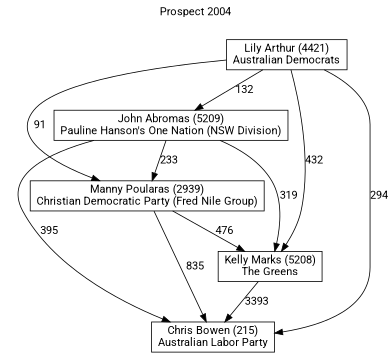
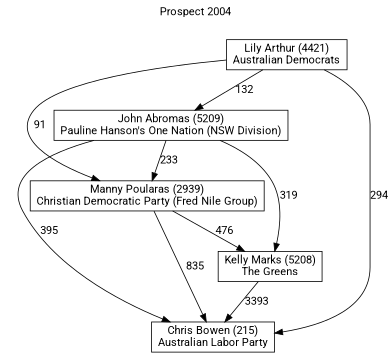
(305, 158) -> none
